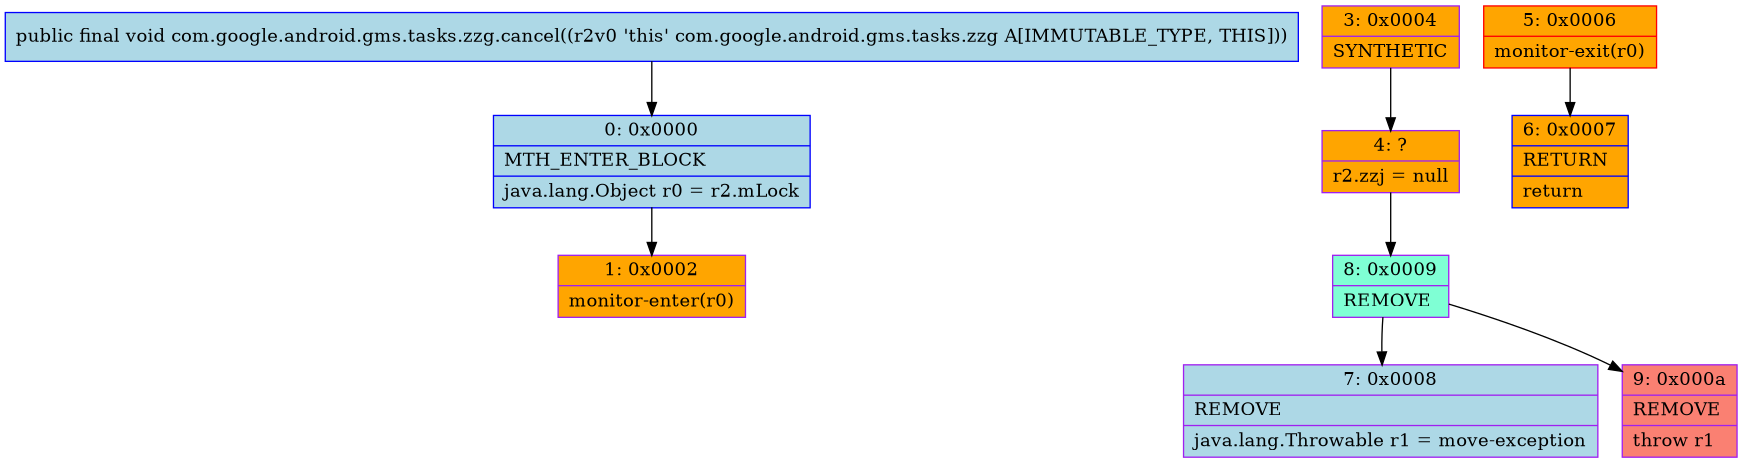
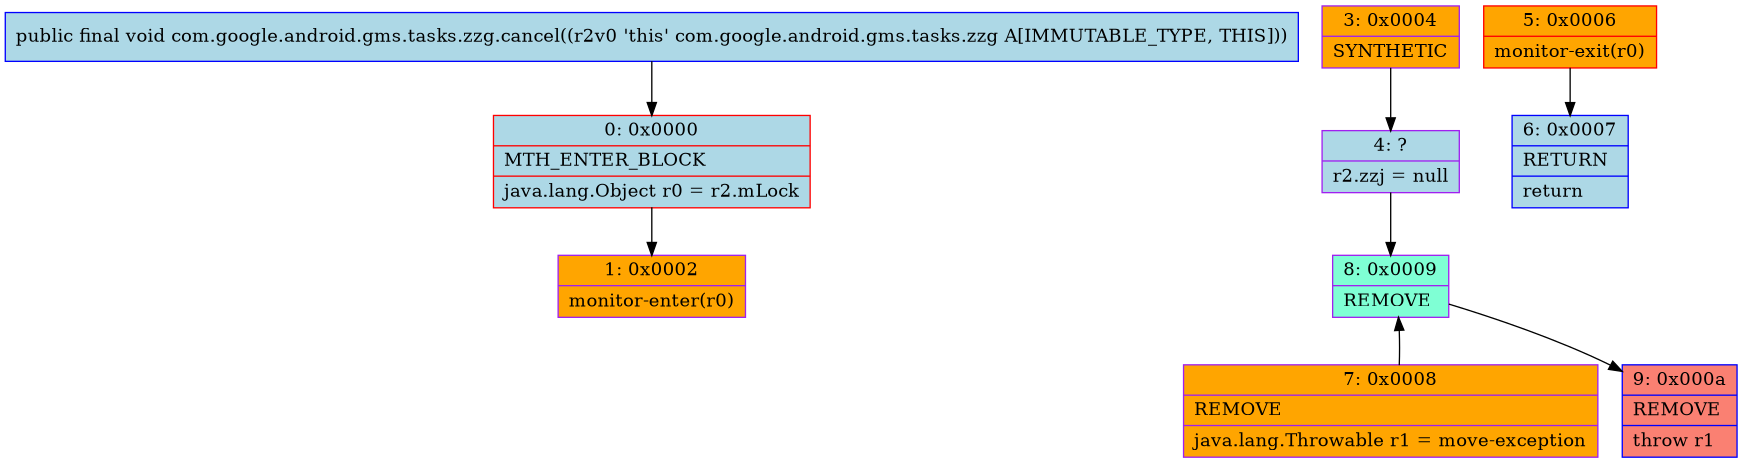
(652, 162) -> (652, 162)
(1391, 162) -> (1391, 162)
(1570, 162) -> (1570, 162)
(1382, 334) -> (1400, 348)
(1391, 411) -> (1391, 411)
(1680, 411) -> (1680, 411)
